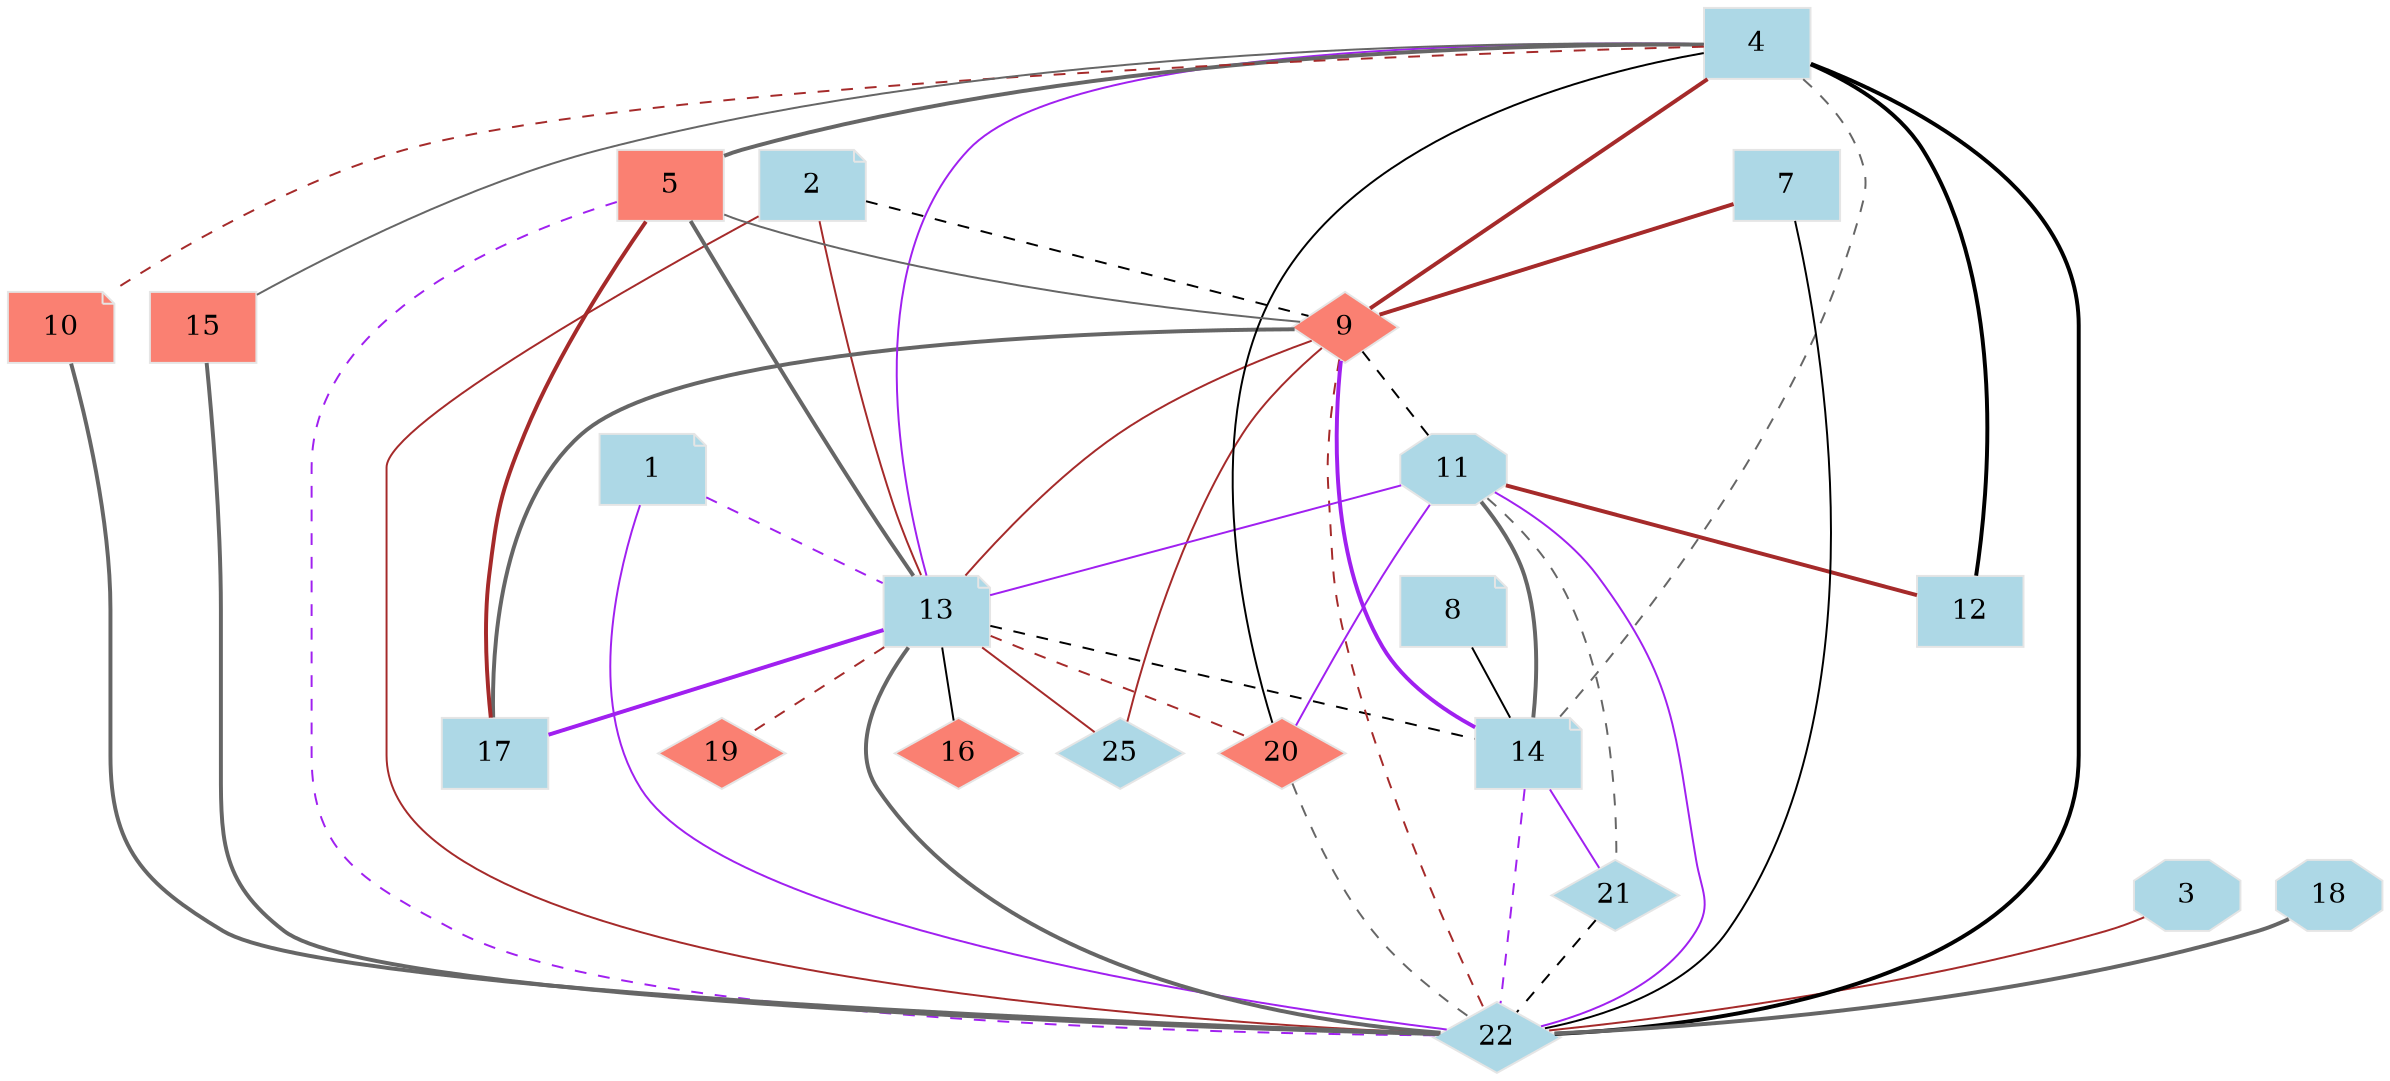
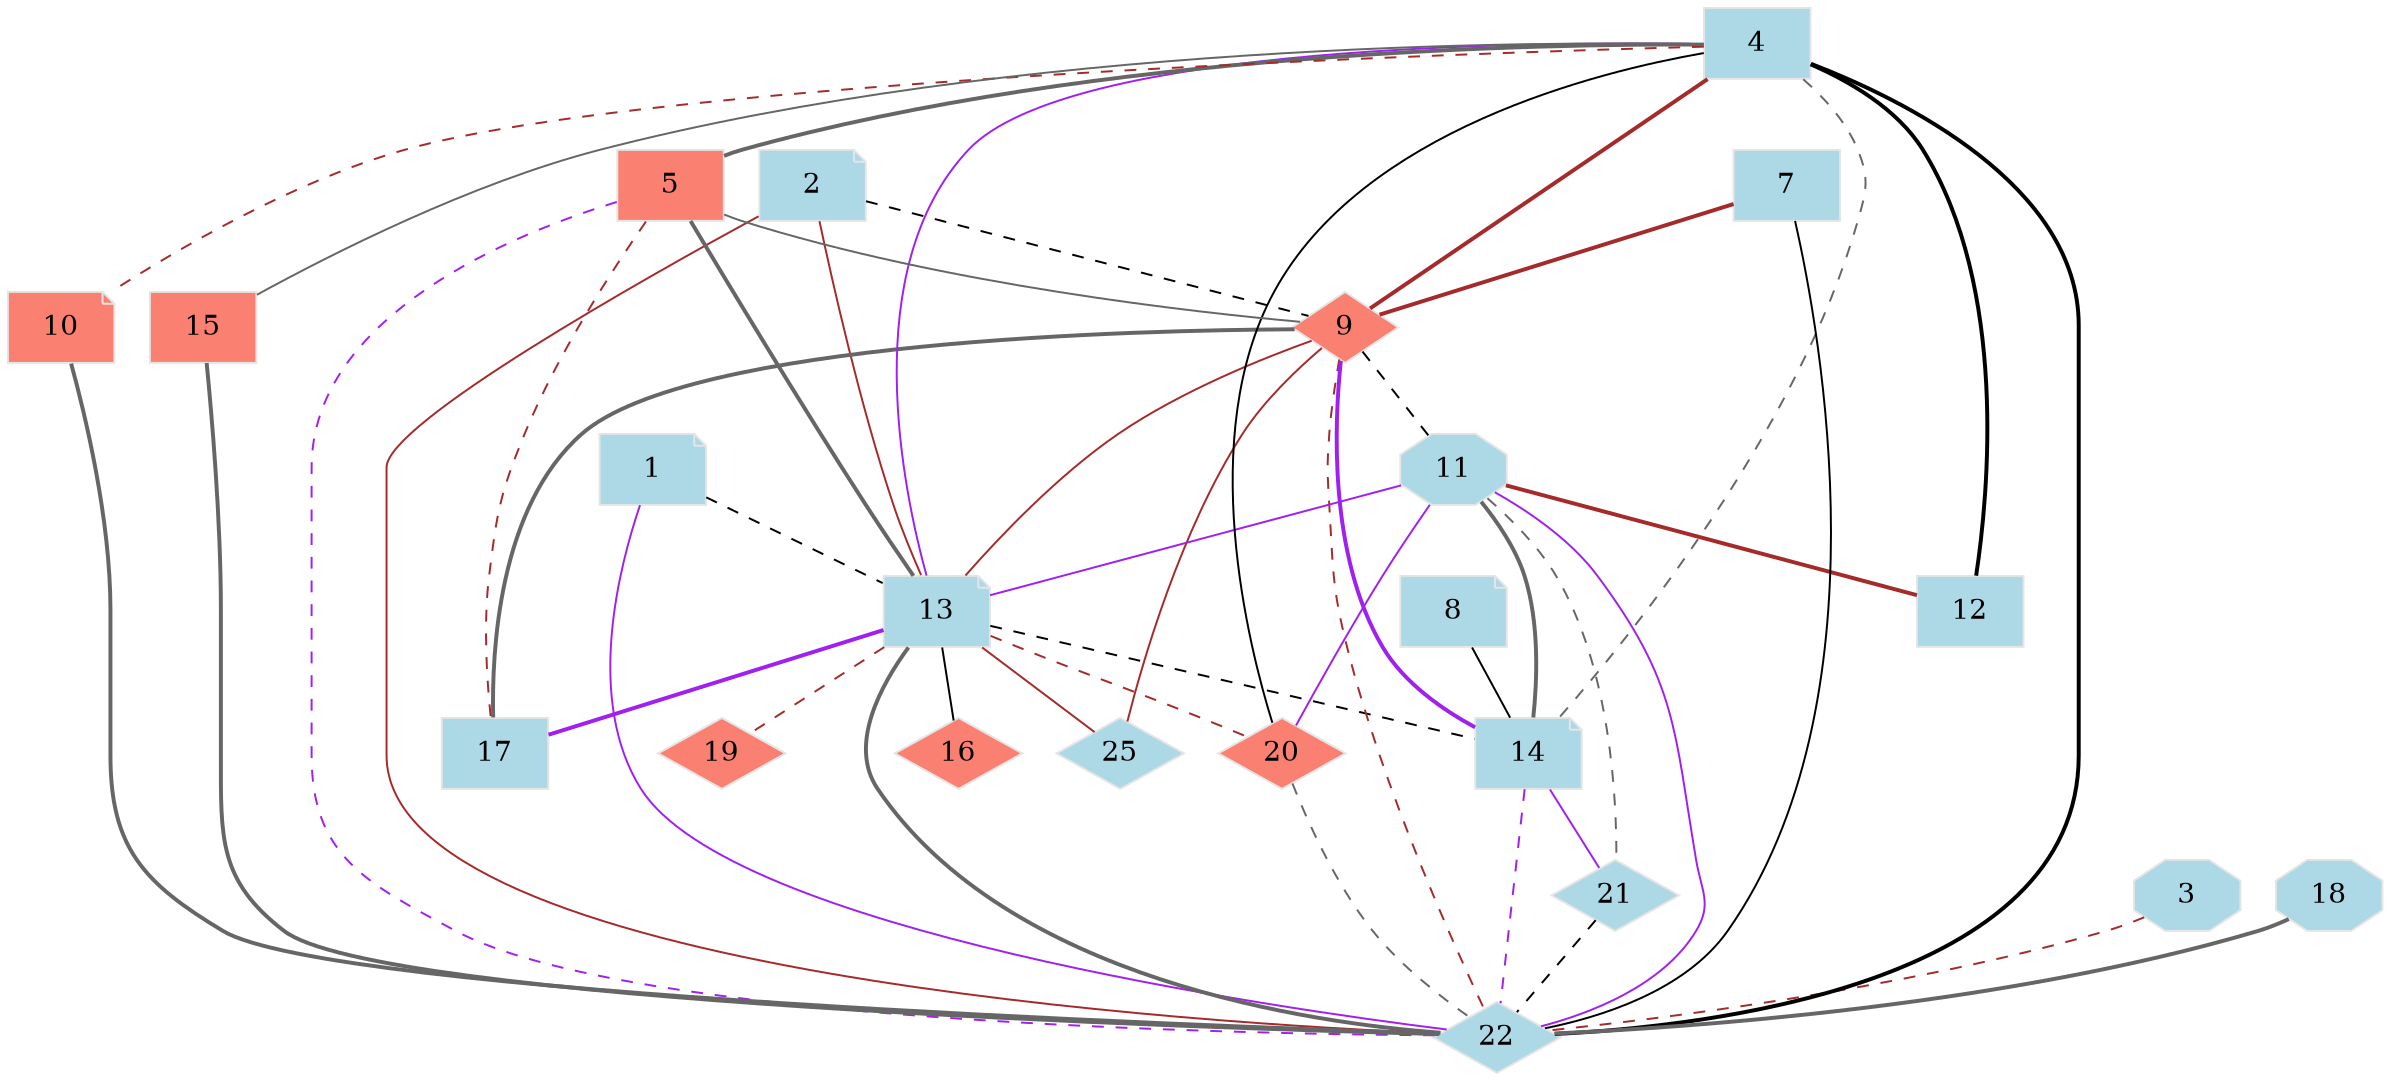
(516, 454) -> (516, 454)
(794, 540) -> (794, 540)
(1909, 977) -> (1909, 977)
